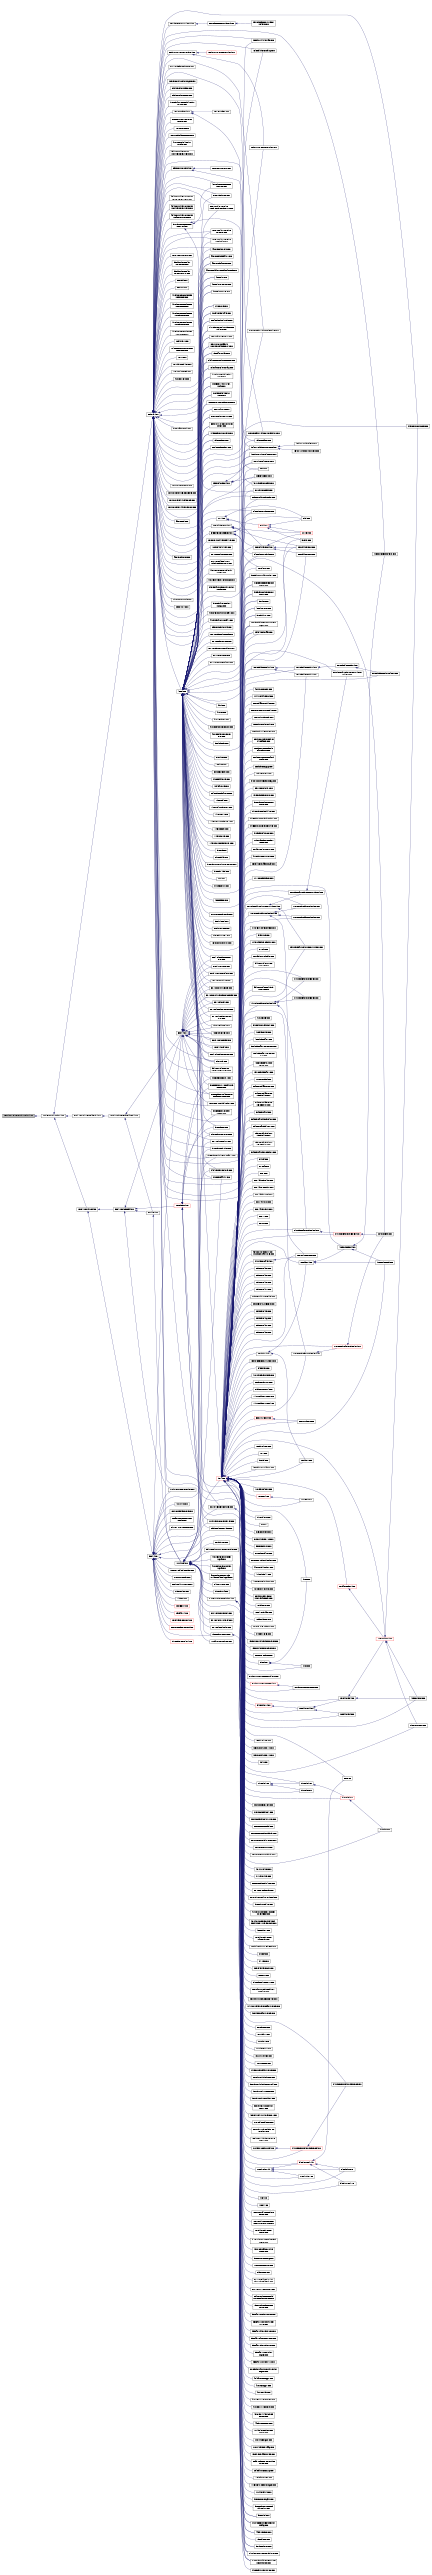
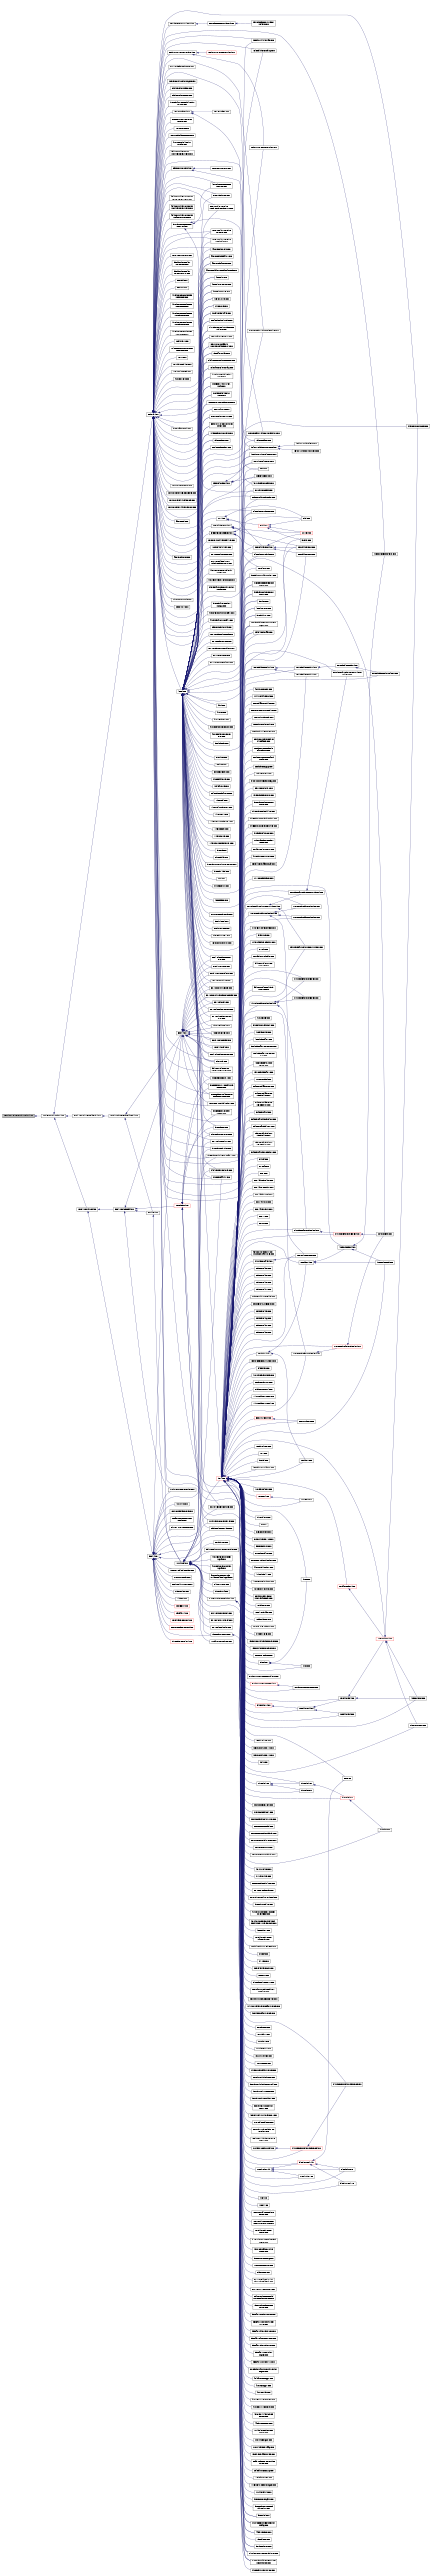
none -> (222, 299)
(242, 2028) -> (240, 2012)
